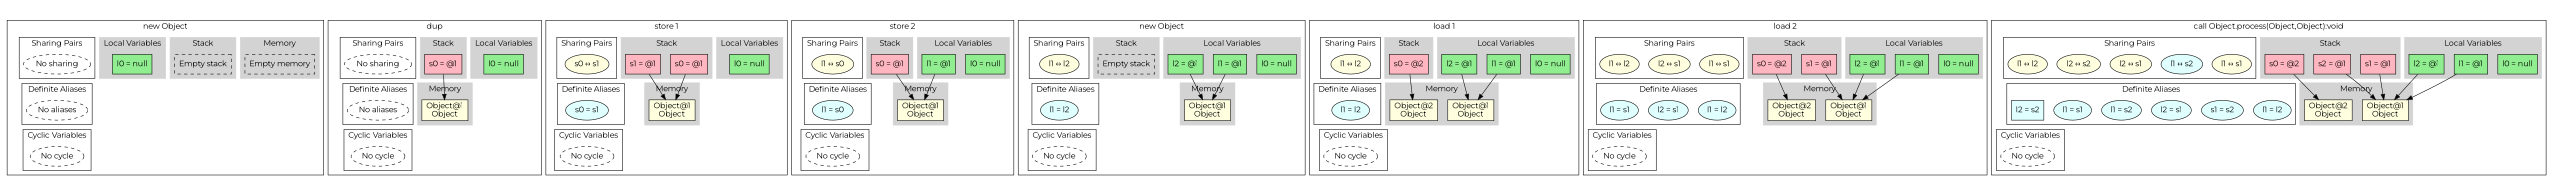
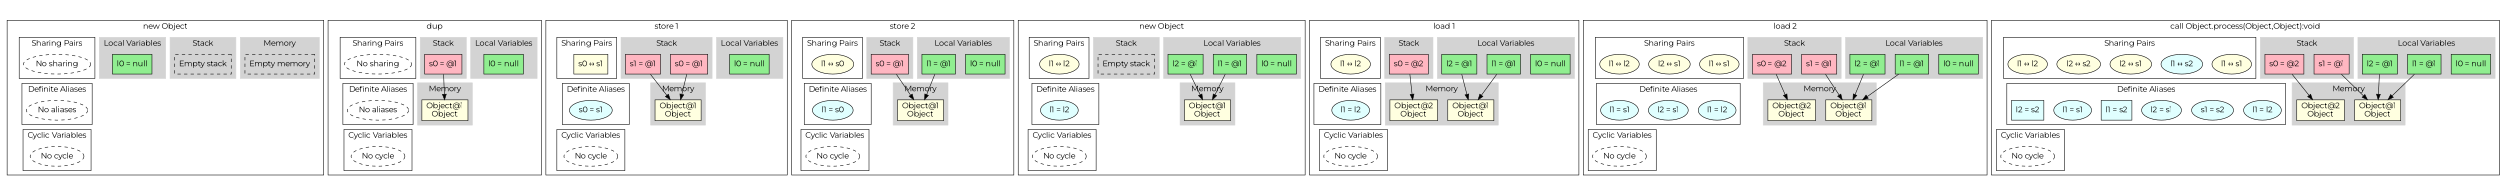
(587, 64) -> (591, 64)
(2332, 64) -> none
(2121, 110) -> (2117, 110)
